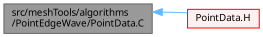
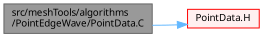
(175, 12) -> (165, 25)
